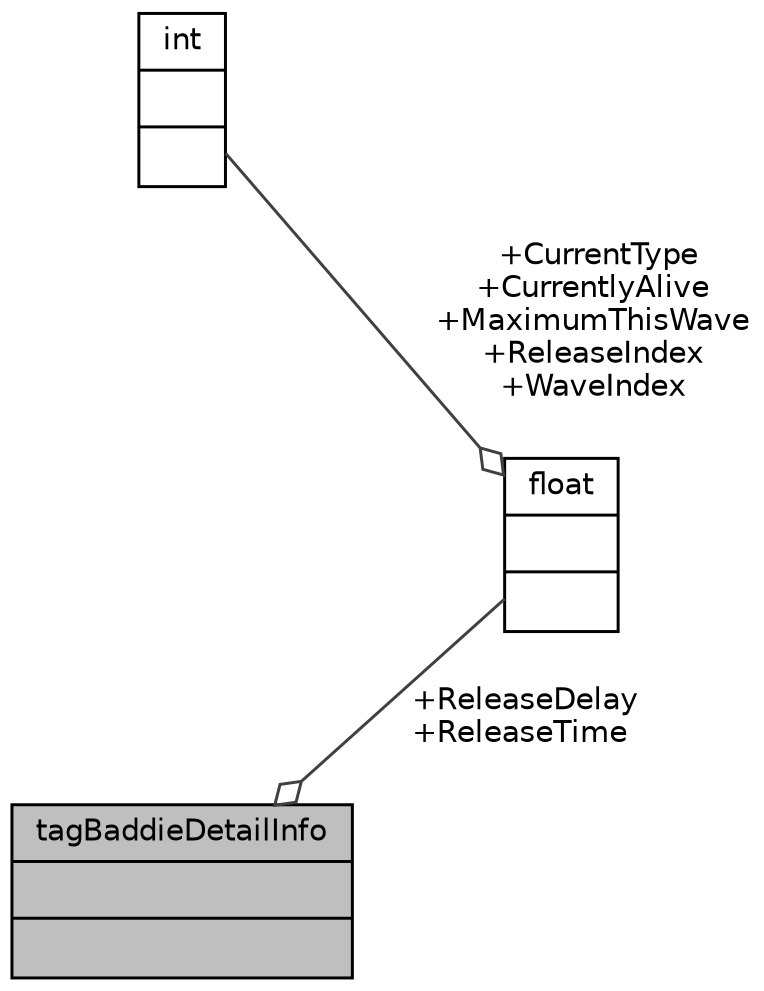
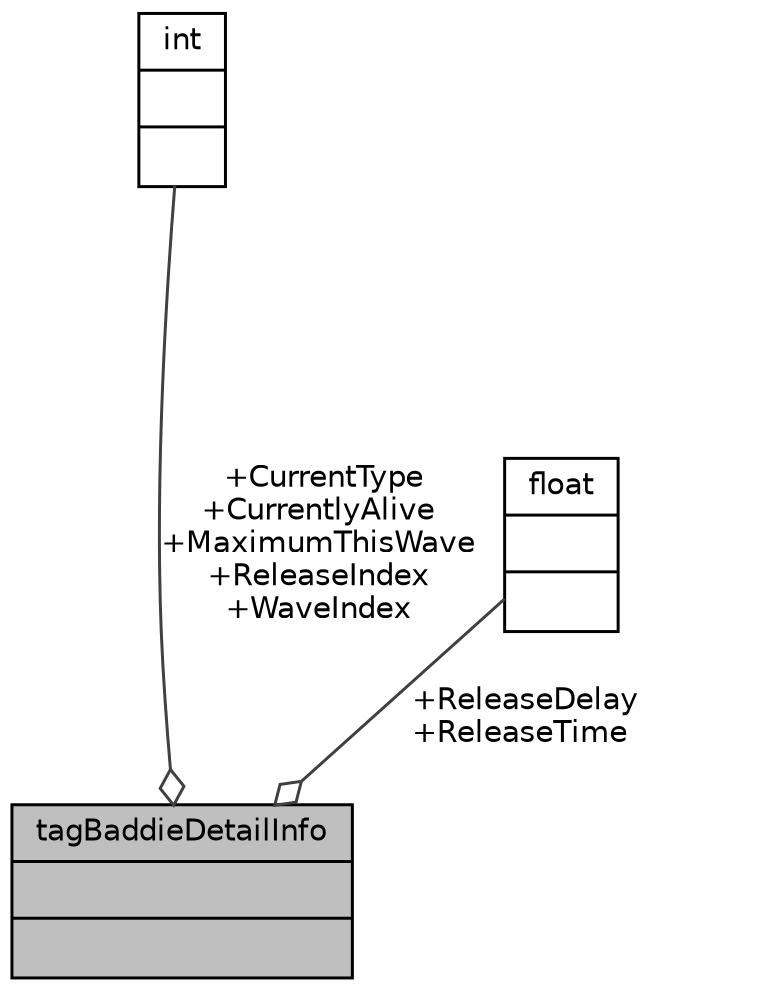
(353, 300) -> (160, 477)
